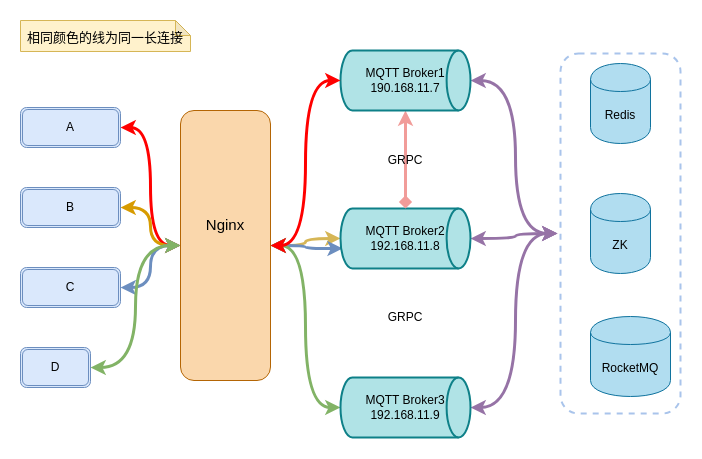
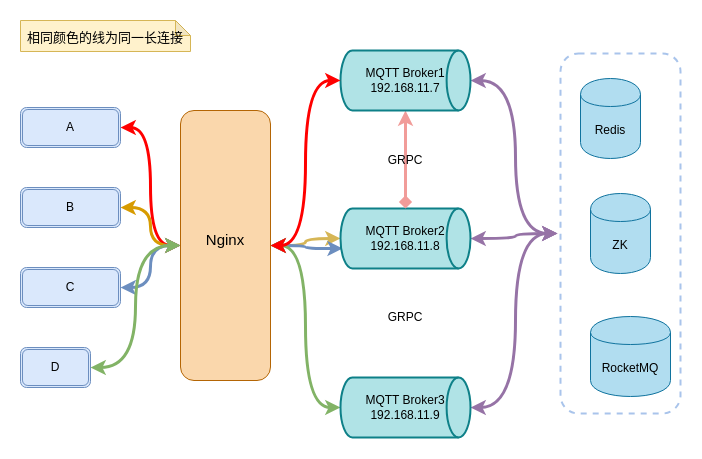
(406, 81) -> (406, 81)
(621, 104) -> (611, 119)
(226, 224) -> (226, 239)
